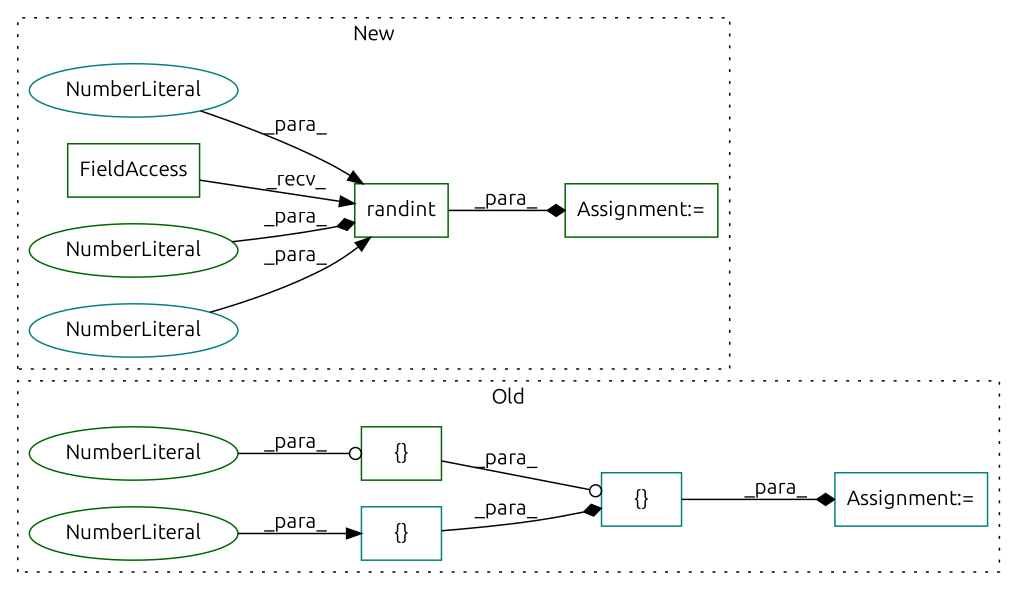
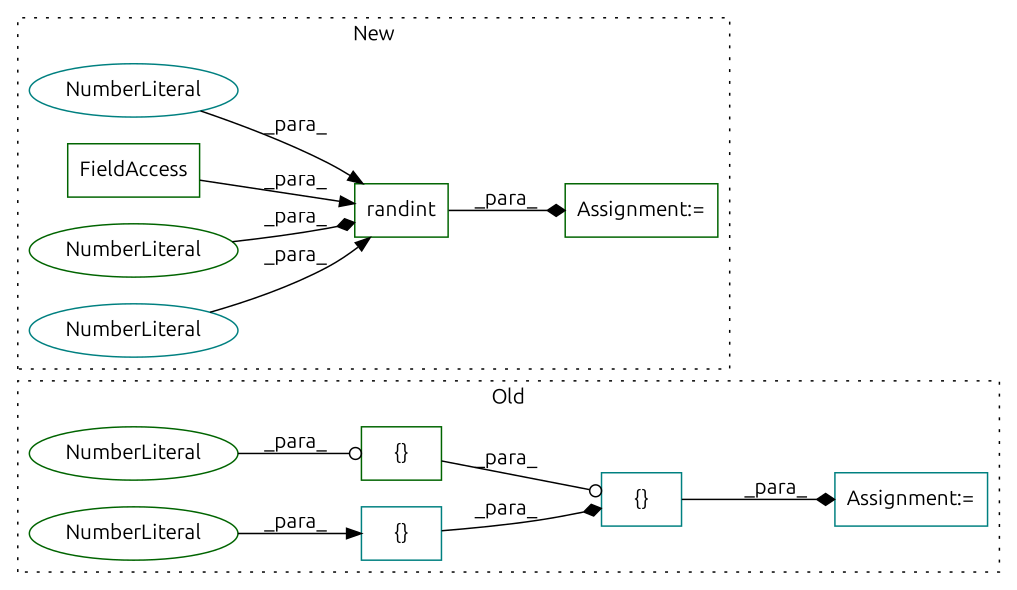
(296, 180) -> (296, 180)
